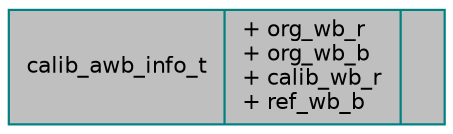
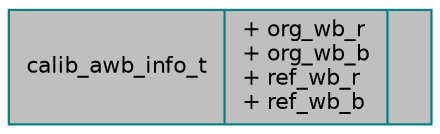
(313, 78) -> (302, 78)
